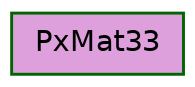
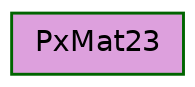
(98, 44) -> (98, 44)
